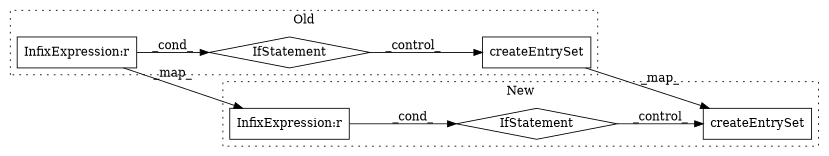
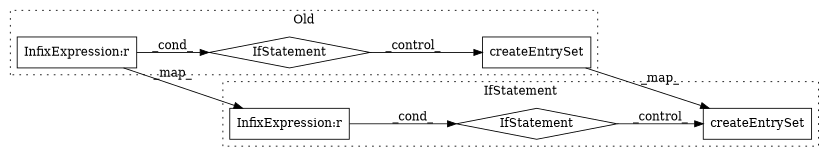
(521, 92) -> (521, 92)
